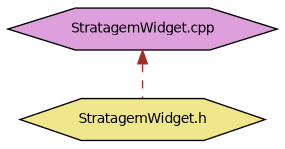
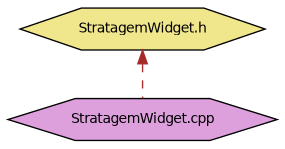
(143, 81) -> (143, 81)
